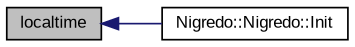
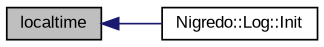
(255, 24) -> (240, 24)
